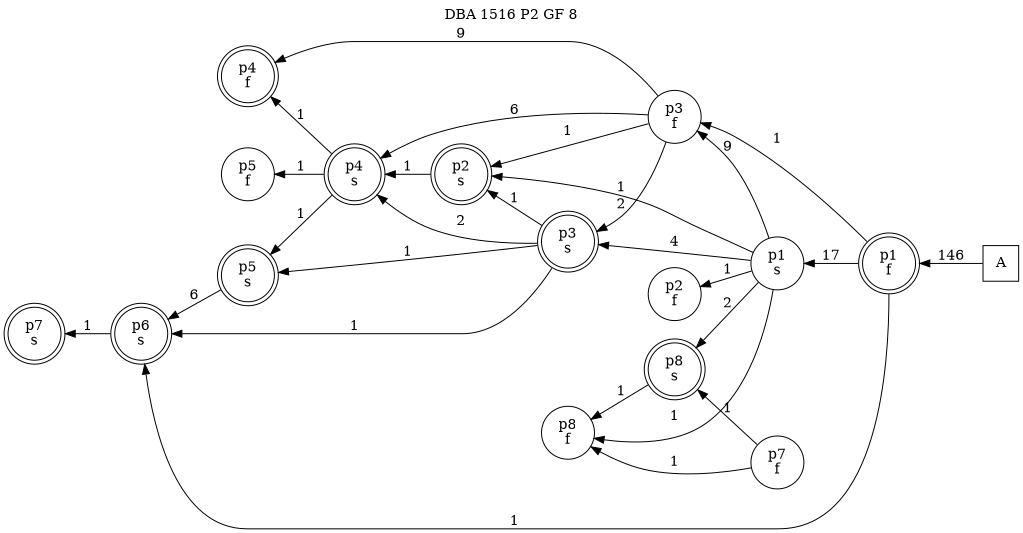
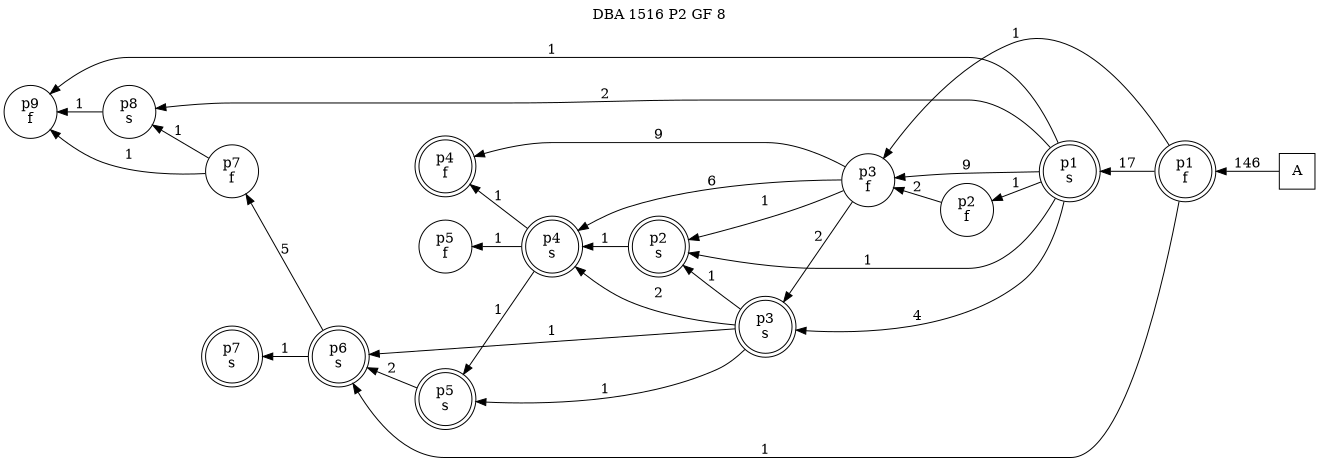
none -> (922, 197)
(777, 263) -> (1070, 171)
none -> (287, 267)
(195, 296) -> (392, 369)
(675, 369) -> (129, 112)
(568, 433) -> (31, 112)
